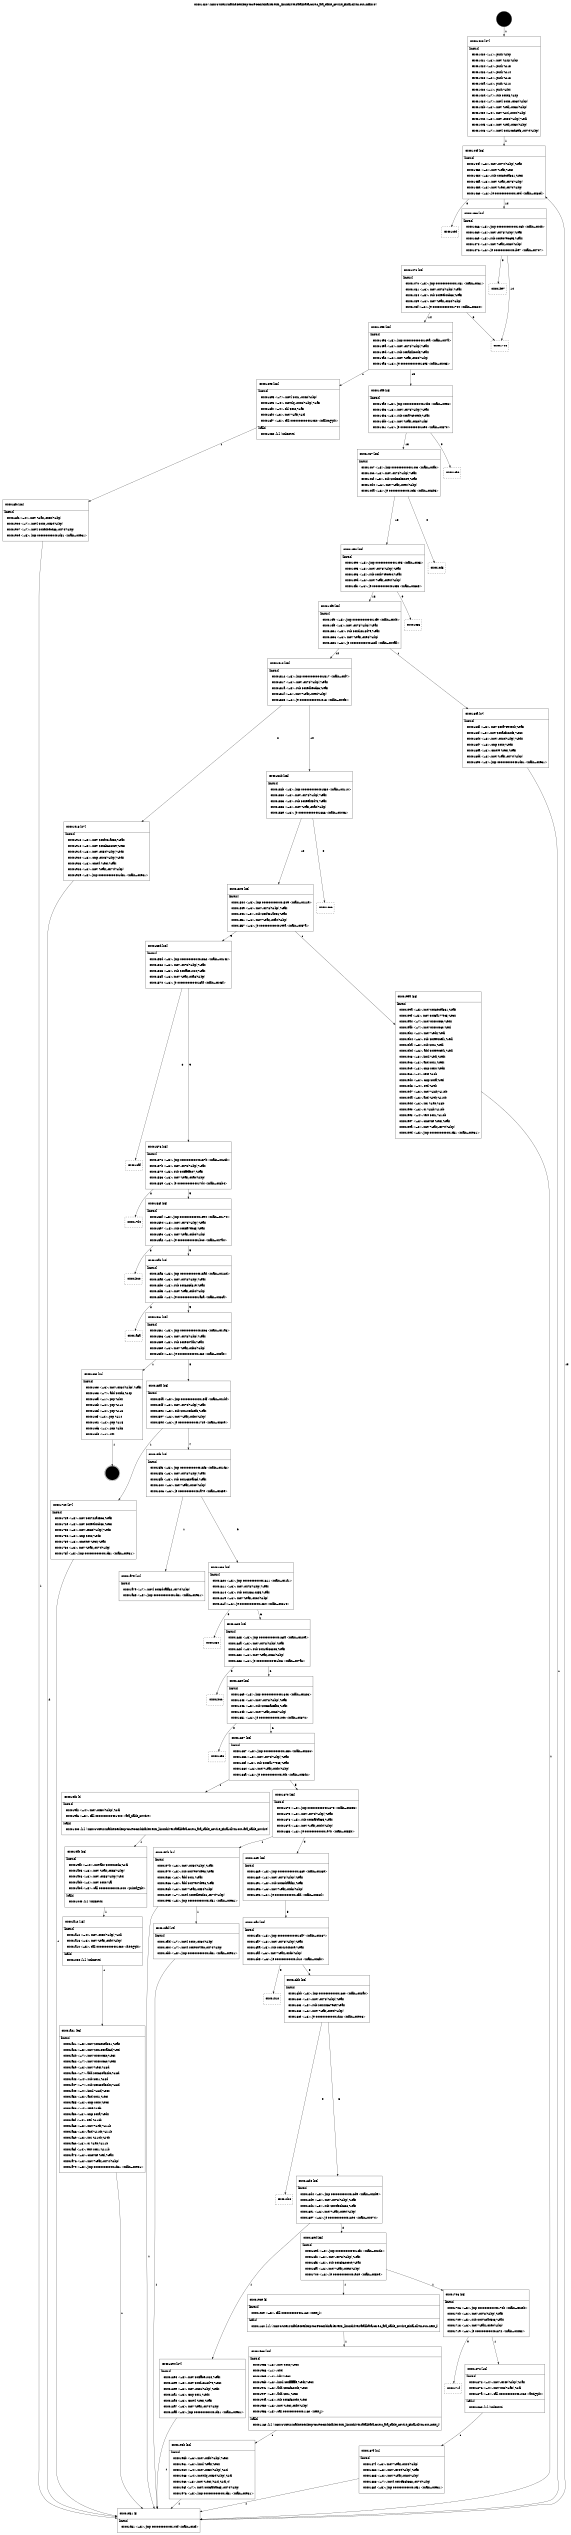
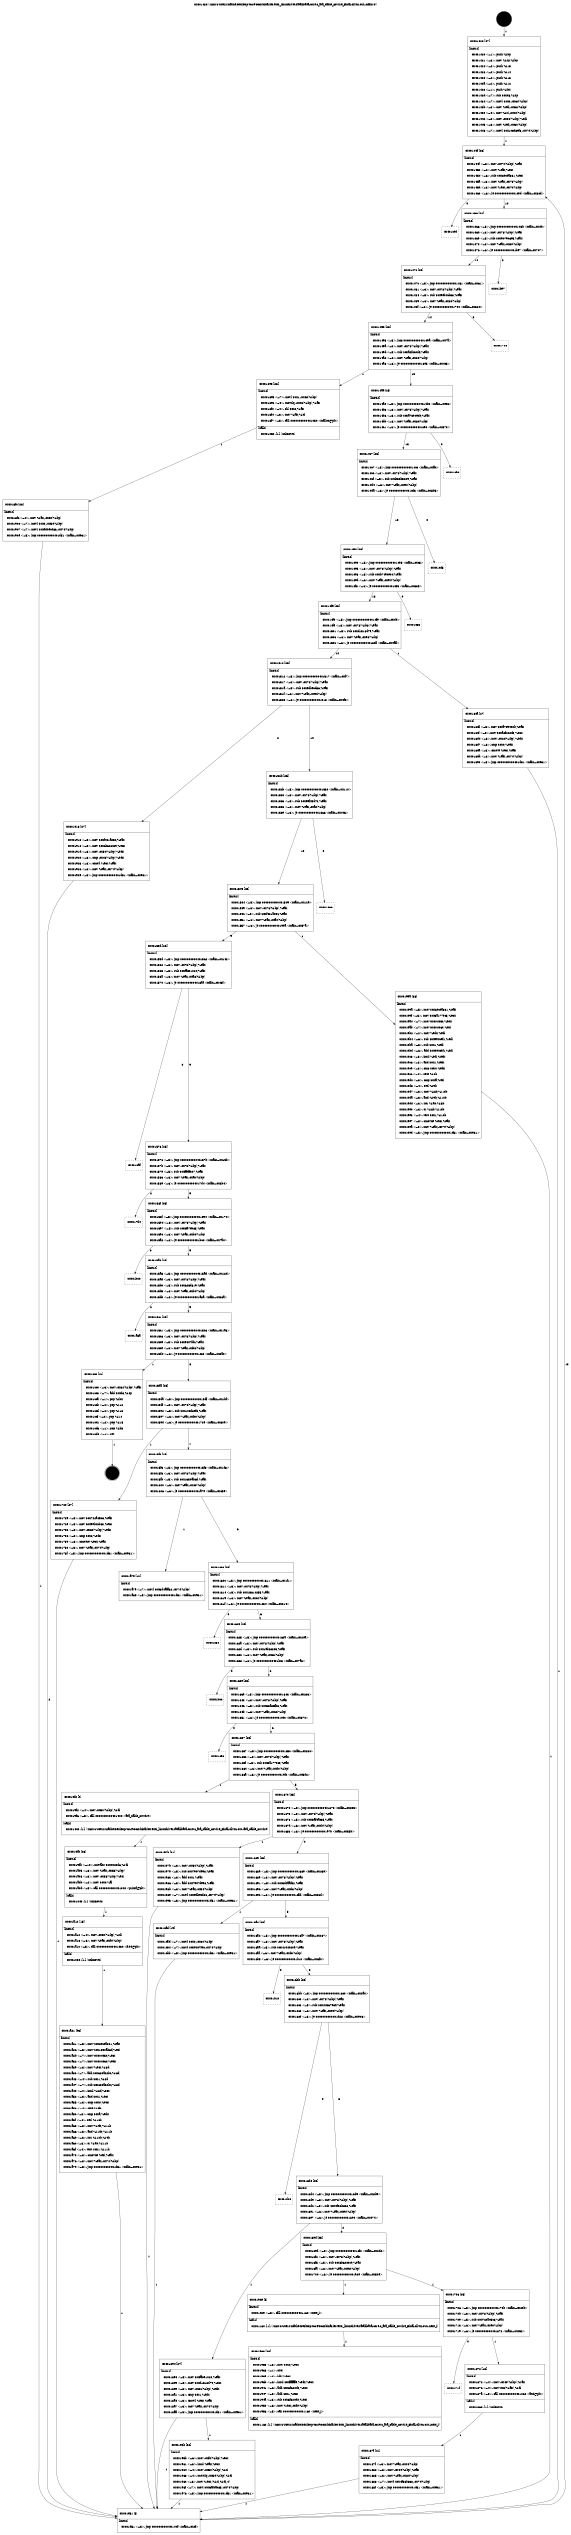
(509, 298) -> (474, 260)
(196, 1914) -> (238, 1912)
(267, 2436) -> (207, 2428)
